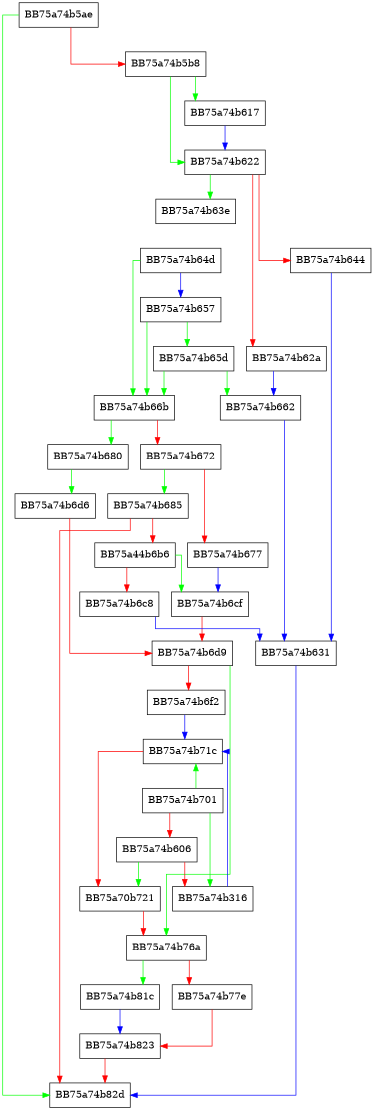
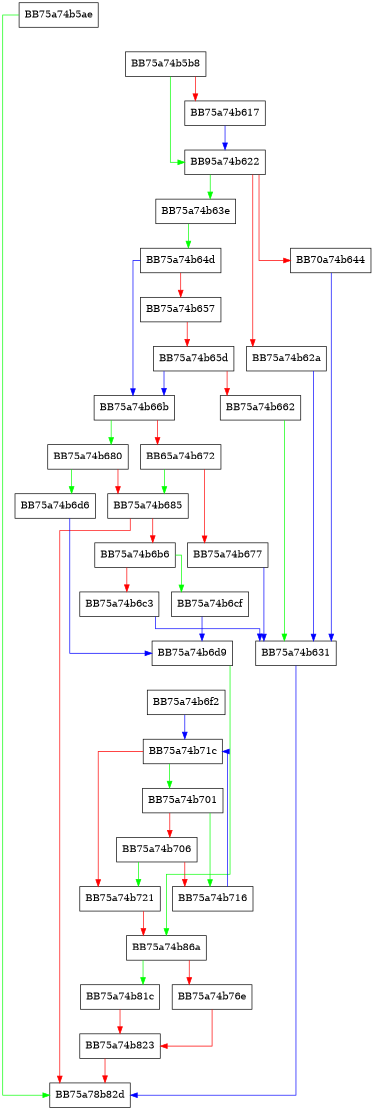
(76, 64) -> none
(195, 85) -> (195, 85)
(225, 162) -> (225, 162)
none -> (188, 232)
(331, 261) -> (331, 261)
(181, 282) -> (181, 282)
(133, 321) -> (133, 321)
(187, 331) -> (187, 331)
(147, 355) -> none
(164, 380) -> (164, 380)
(227, 380) -> (227, 380)
(274, 380) -> (314, 503)
(181, 457) -> (181, 457)
none -> (118, 478)
(284, 527) -> (284, 527)
(135, 555) -> (135, 555)
(218, 576) -> (264, 601)
(119, 604) -> (119, 604)
(70, 623) -> (70, 623)
(202, 624) -> (202, 624)
(189, 674) -> none
(196, 780) -> (170, 773)
(157, 850) -> (157, 850)
(120, 899) -> (120, 899)
(213, 899) -> (213, 899)
(166, 948) -> (166, 948)
(212, 997) -> (212, 997)
(120, 1018) -> (120, 1018)
(90, 1095) -> (90, 1095)
